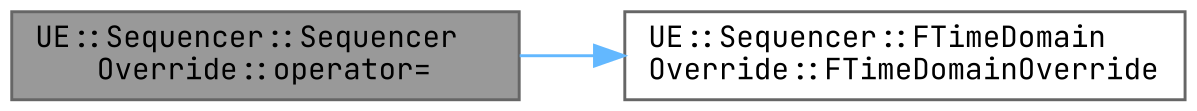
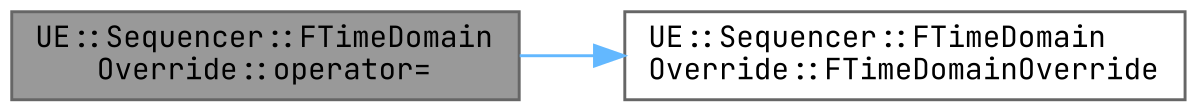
(265, 56) -> (265, 56)
